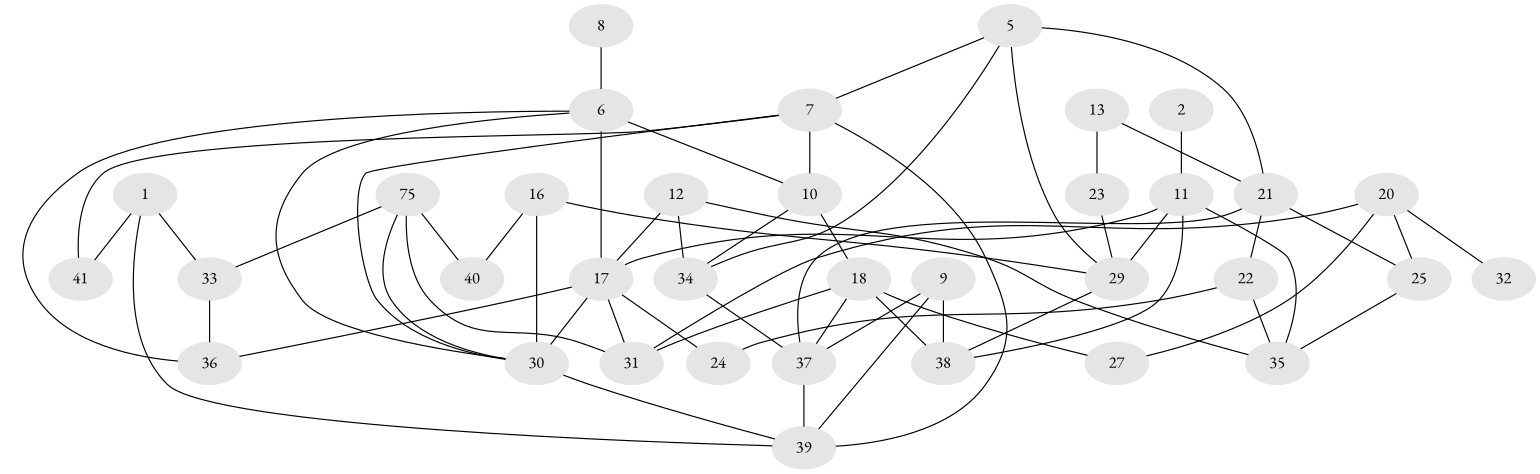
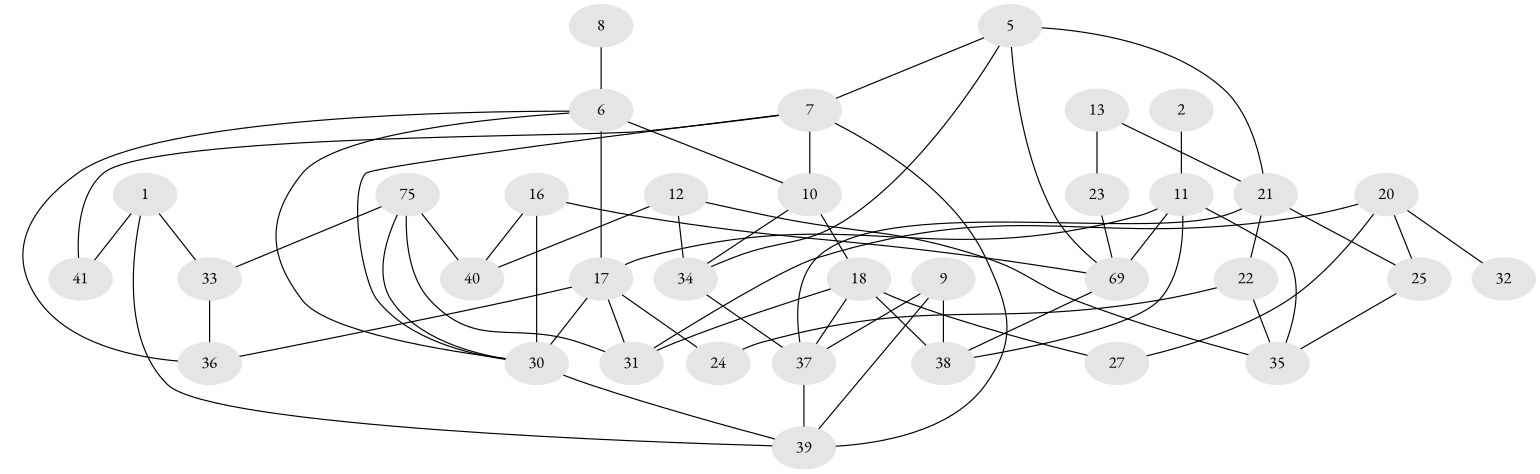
(639, 237) -> (574, 237)
(1117, 279) -> (1117, 279)
